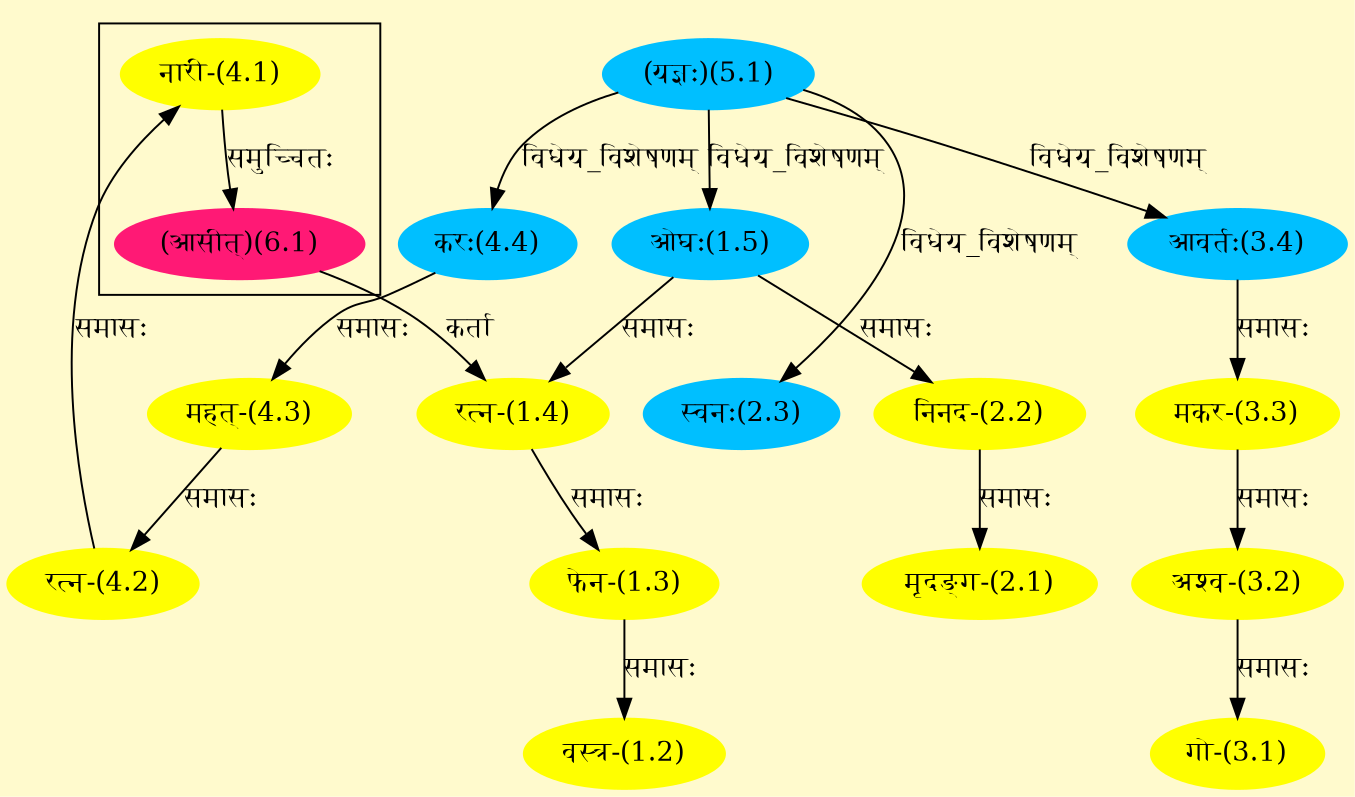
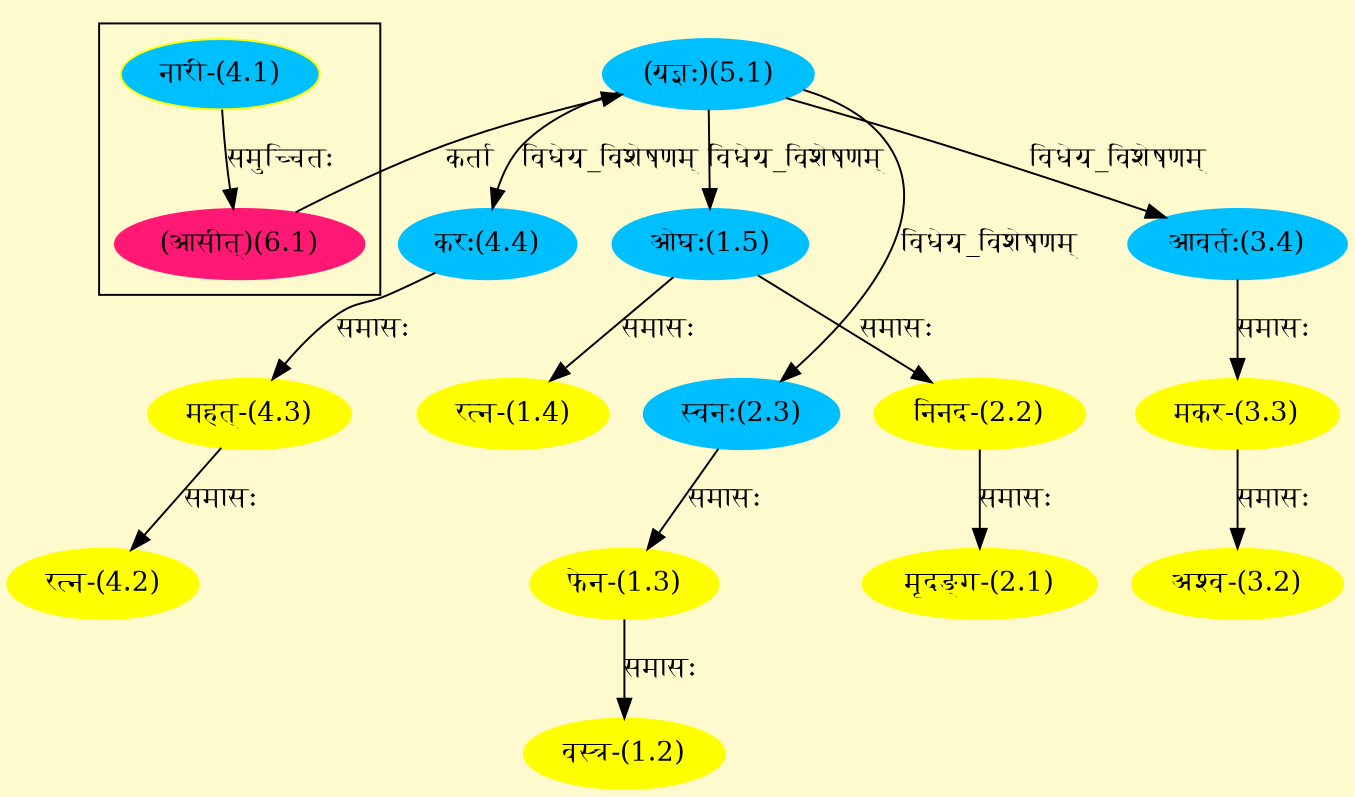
(220, 74) -> (220, 74)
(401, 309) -> (445, 145)
(74, 322) -> none
(558, 492) -> (689, 491)
(1238, 754) -> none
